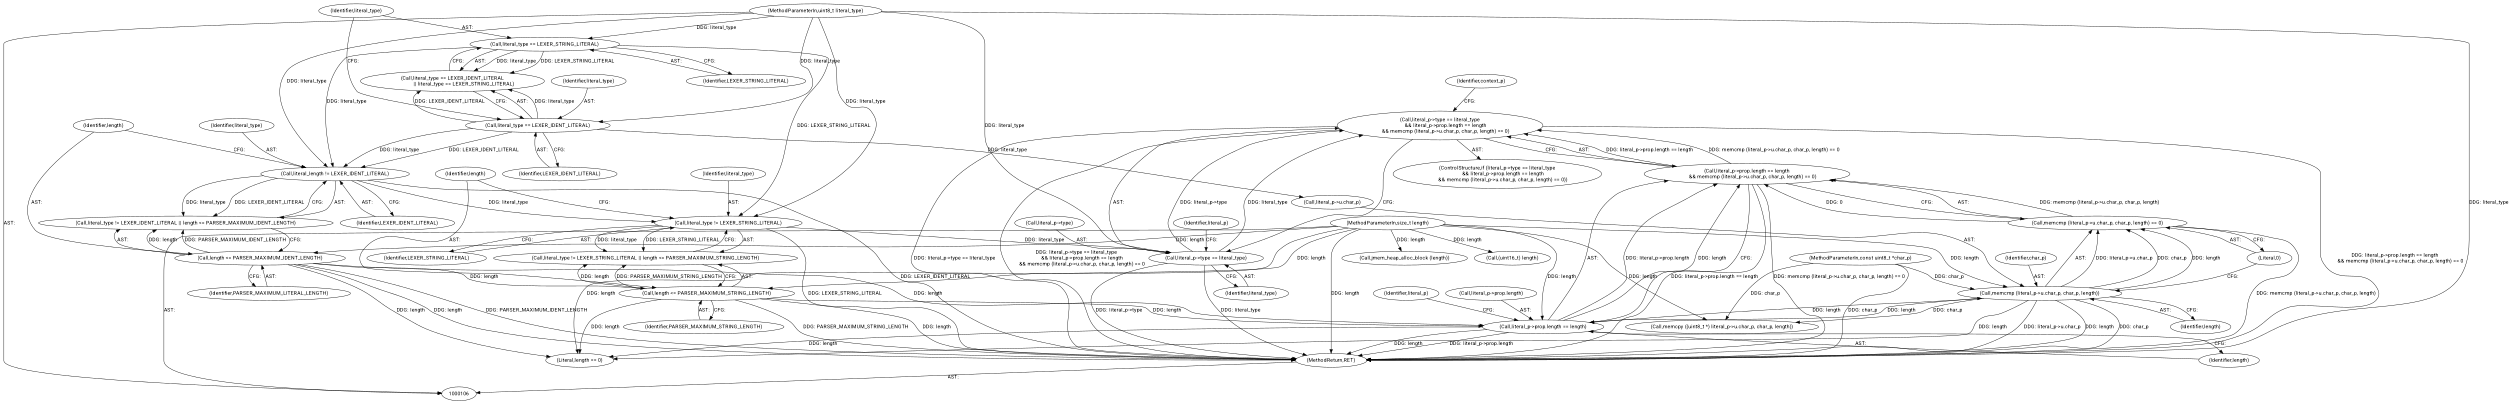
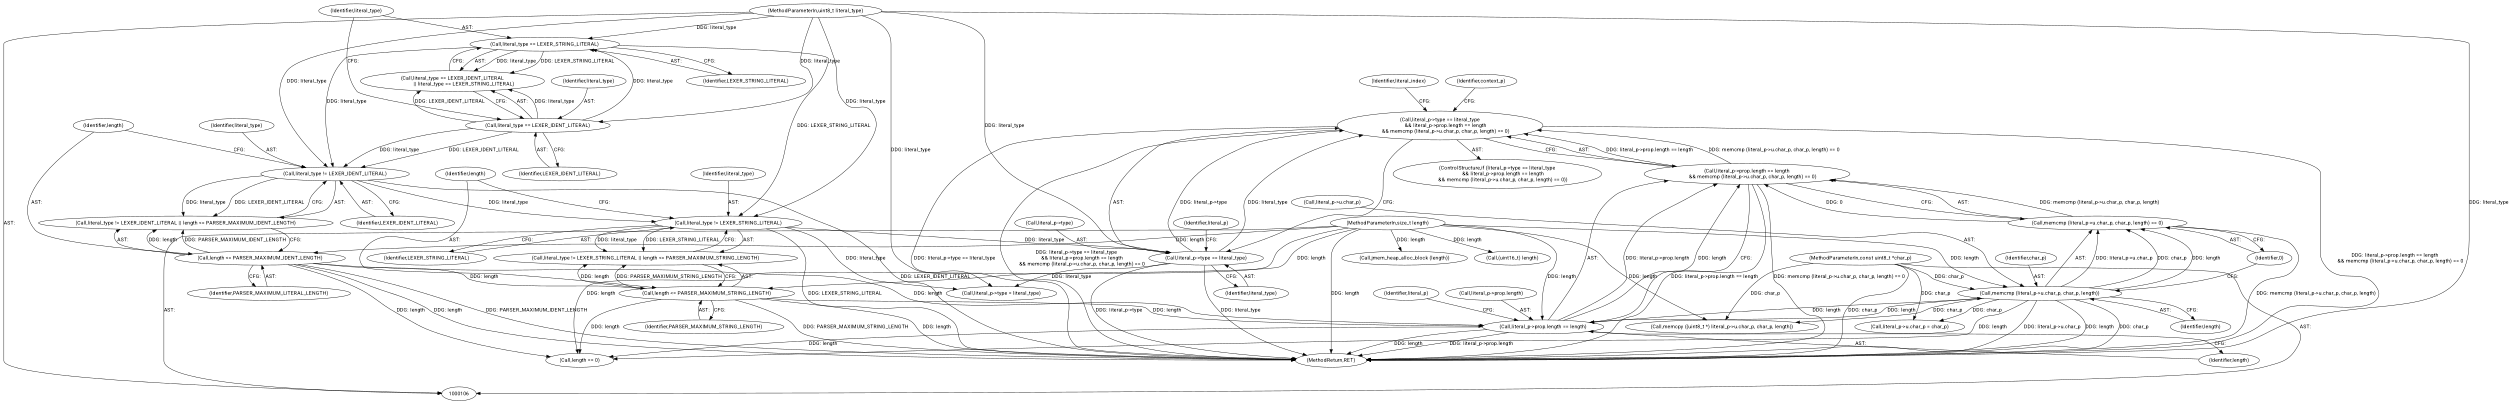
none -> (1399, 81)
(950, 149) -> (631, 89)
(335, 174) -> (335, 174)
(2269, 258) -> (2269, 258)
none -> (1001, 293)
none -> (1910, 327)
(580, 360) -> (580, 360)
(888, 377) -> (1612, 388)
